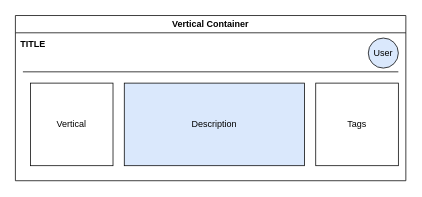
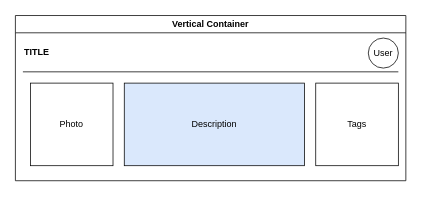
(173, 42) -> (177, 49)
(383, 53) -> (383, 53)
(72, 124) -> (72, 124)
